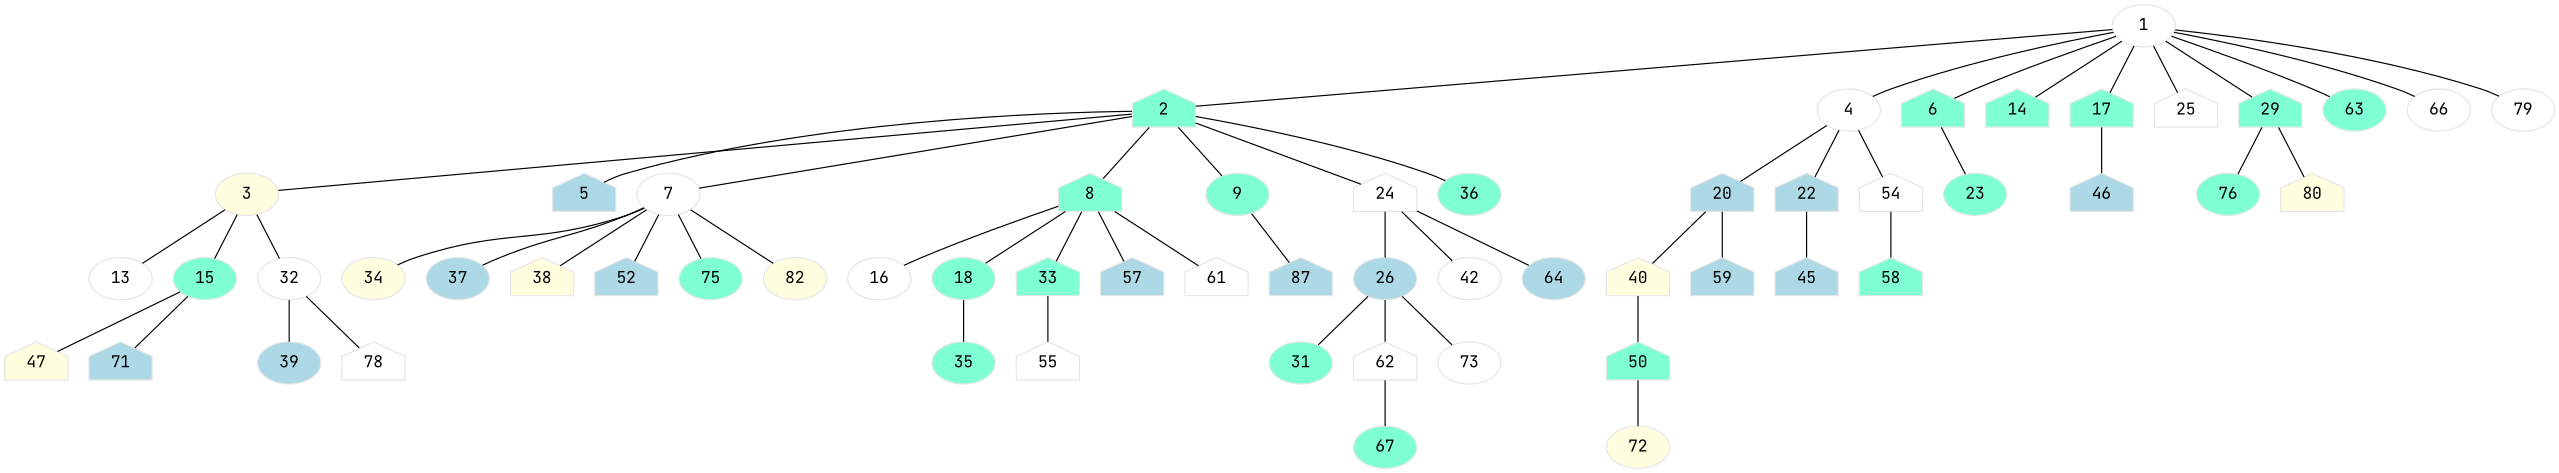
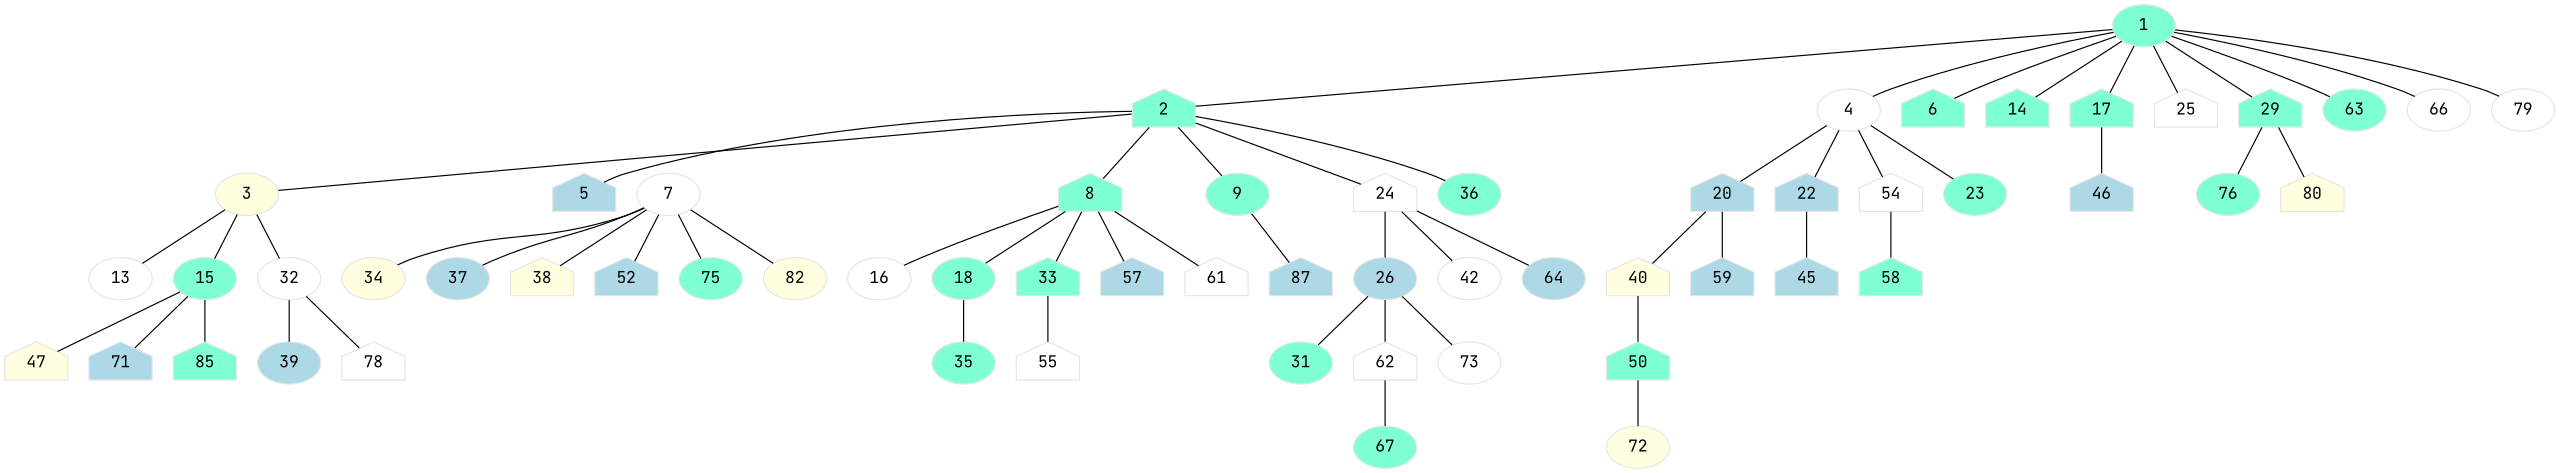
(2144, 26) -> (2144, 26)
(1953, 151) -> (1912, 152)
(916, 152) -> none
none -> (205, 363)
